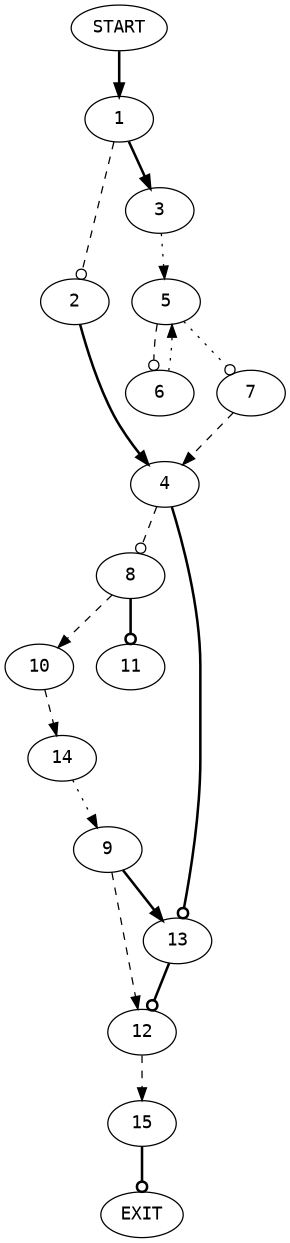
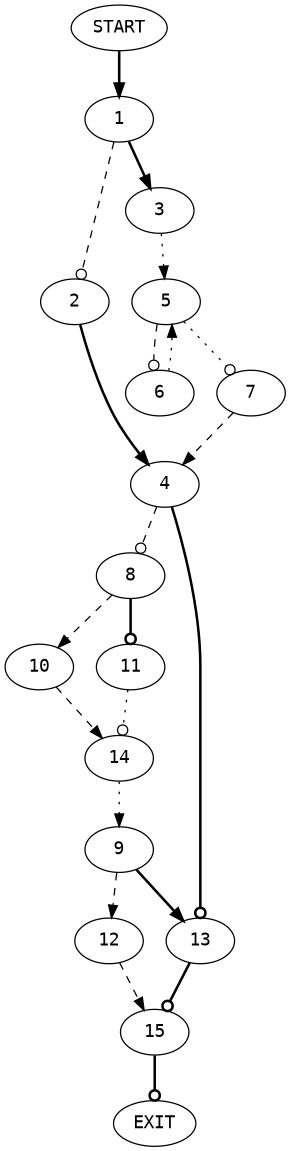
none -> (126, 707)
(162, 982) -> (180, 982)
